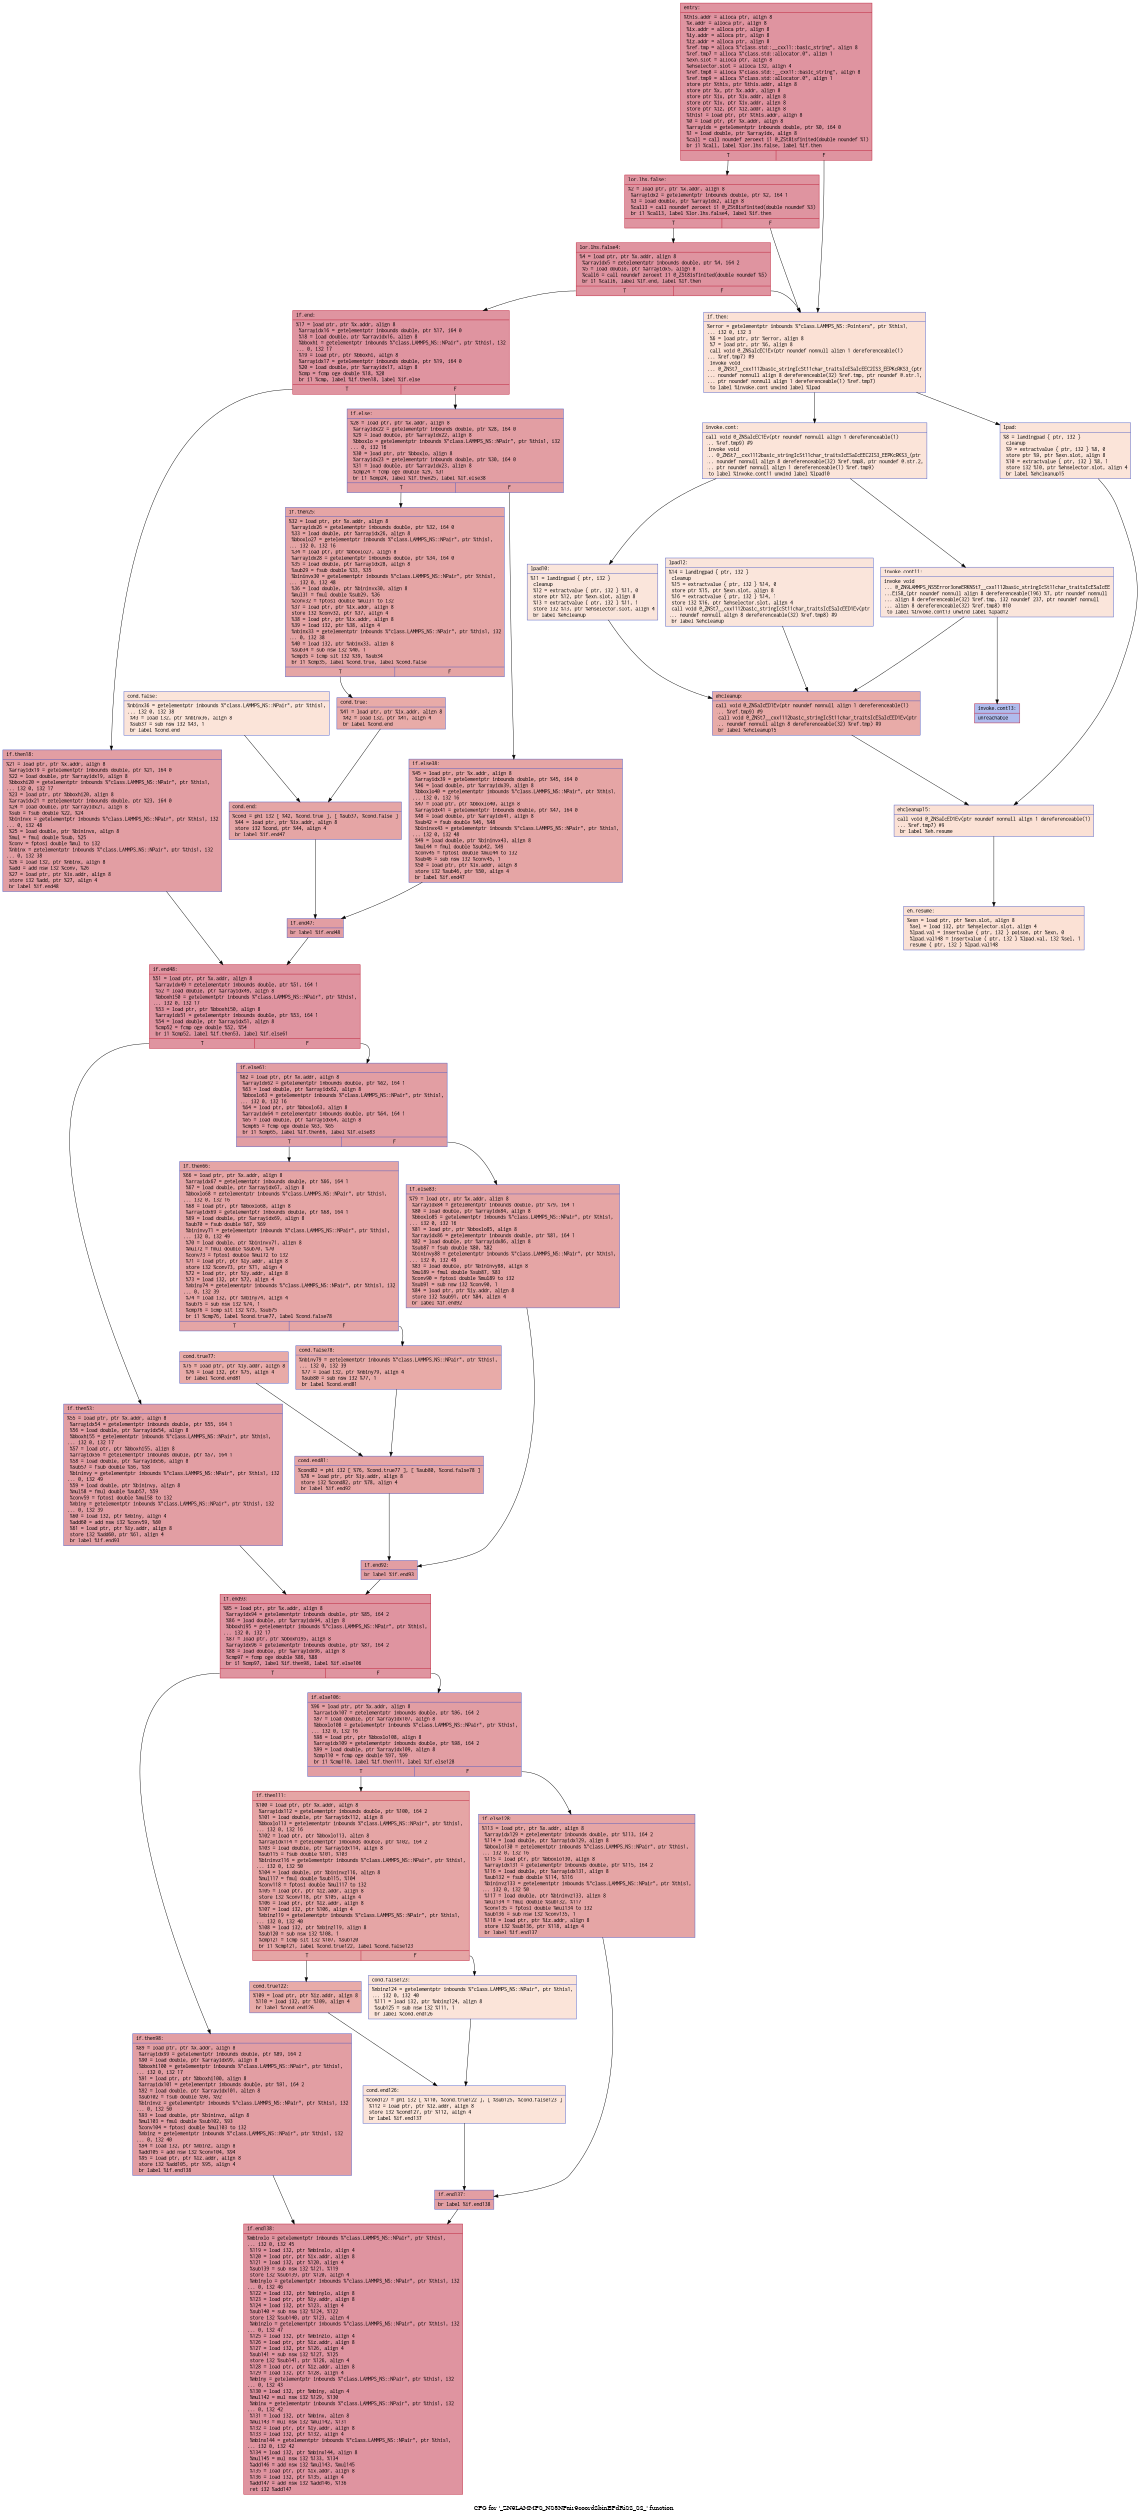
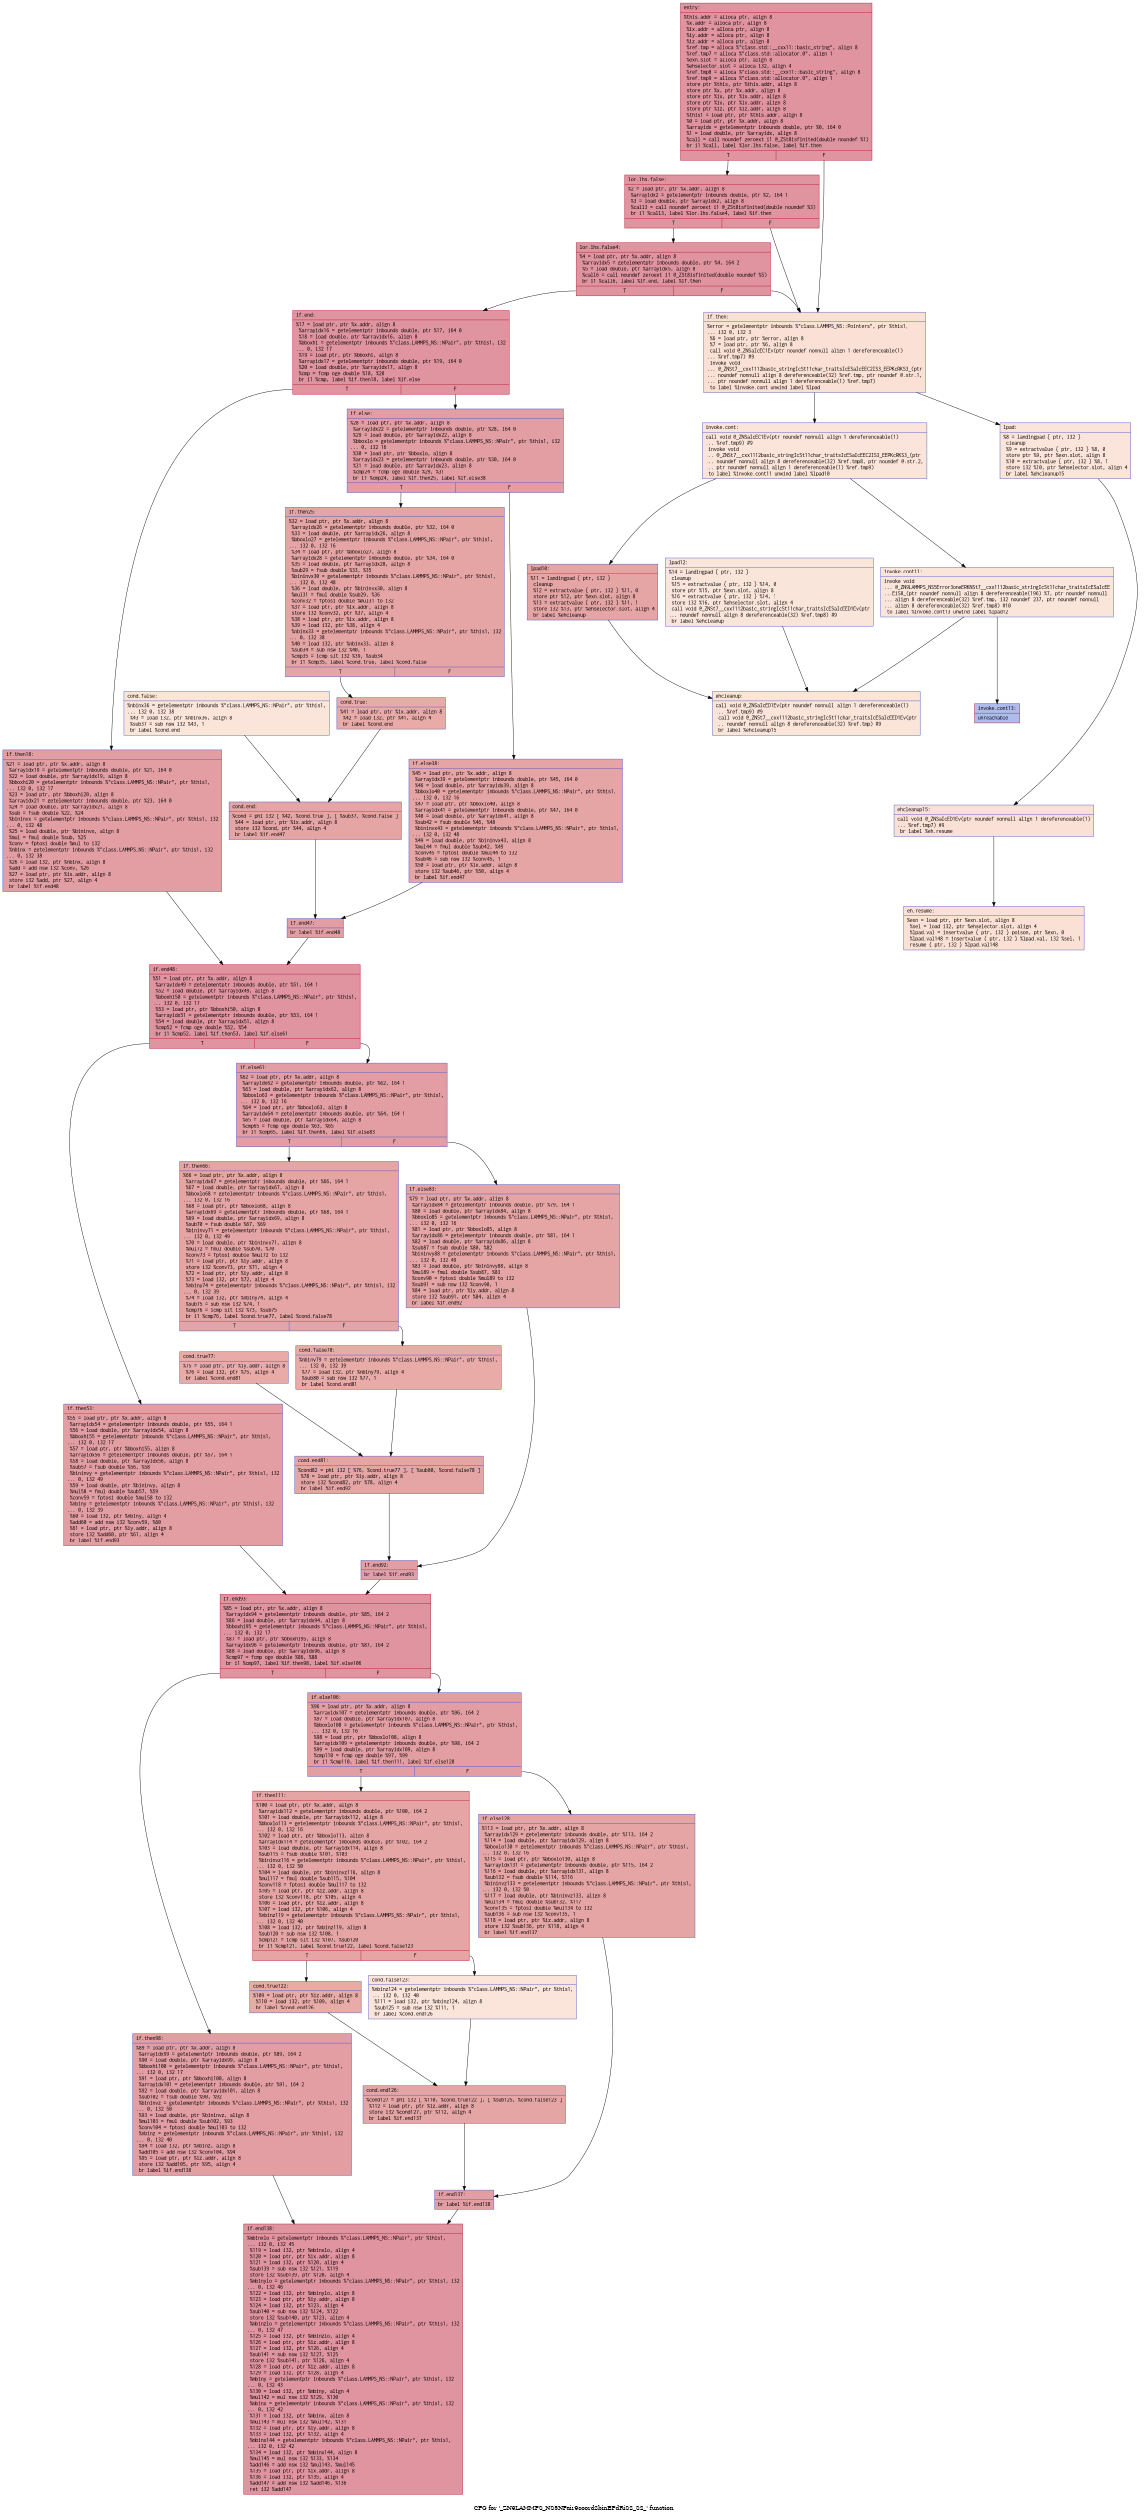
(592, 592) -> (592, 592)
(816, 713) -> (816, 713)
(908, 769) -> none
(464, 2105) -> (464, 2105)
